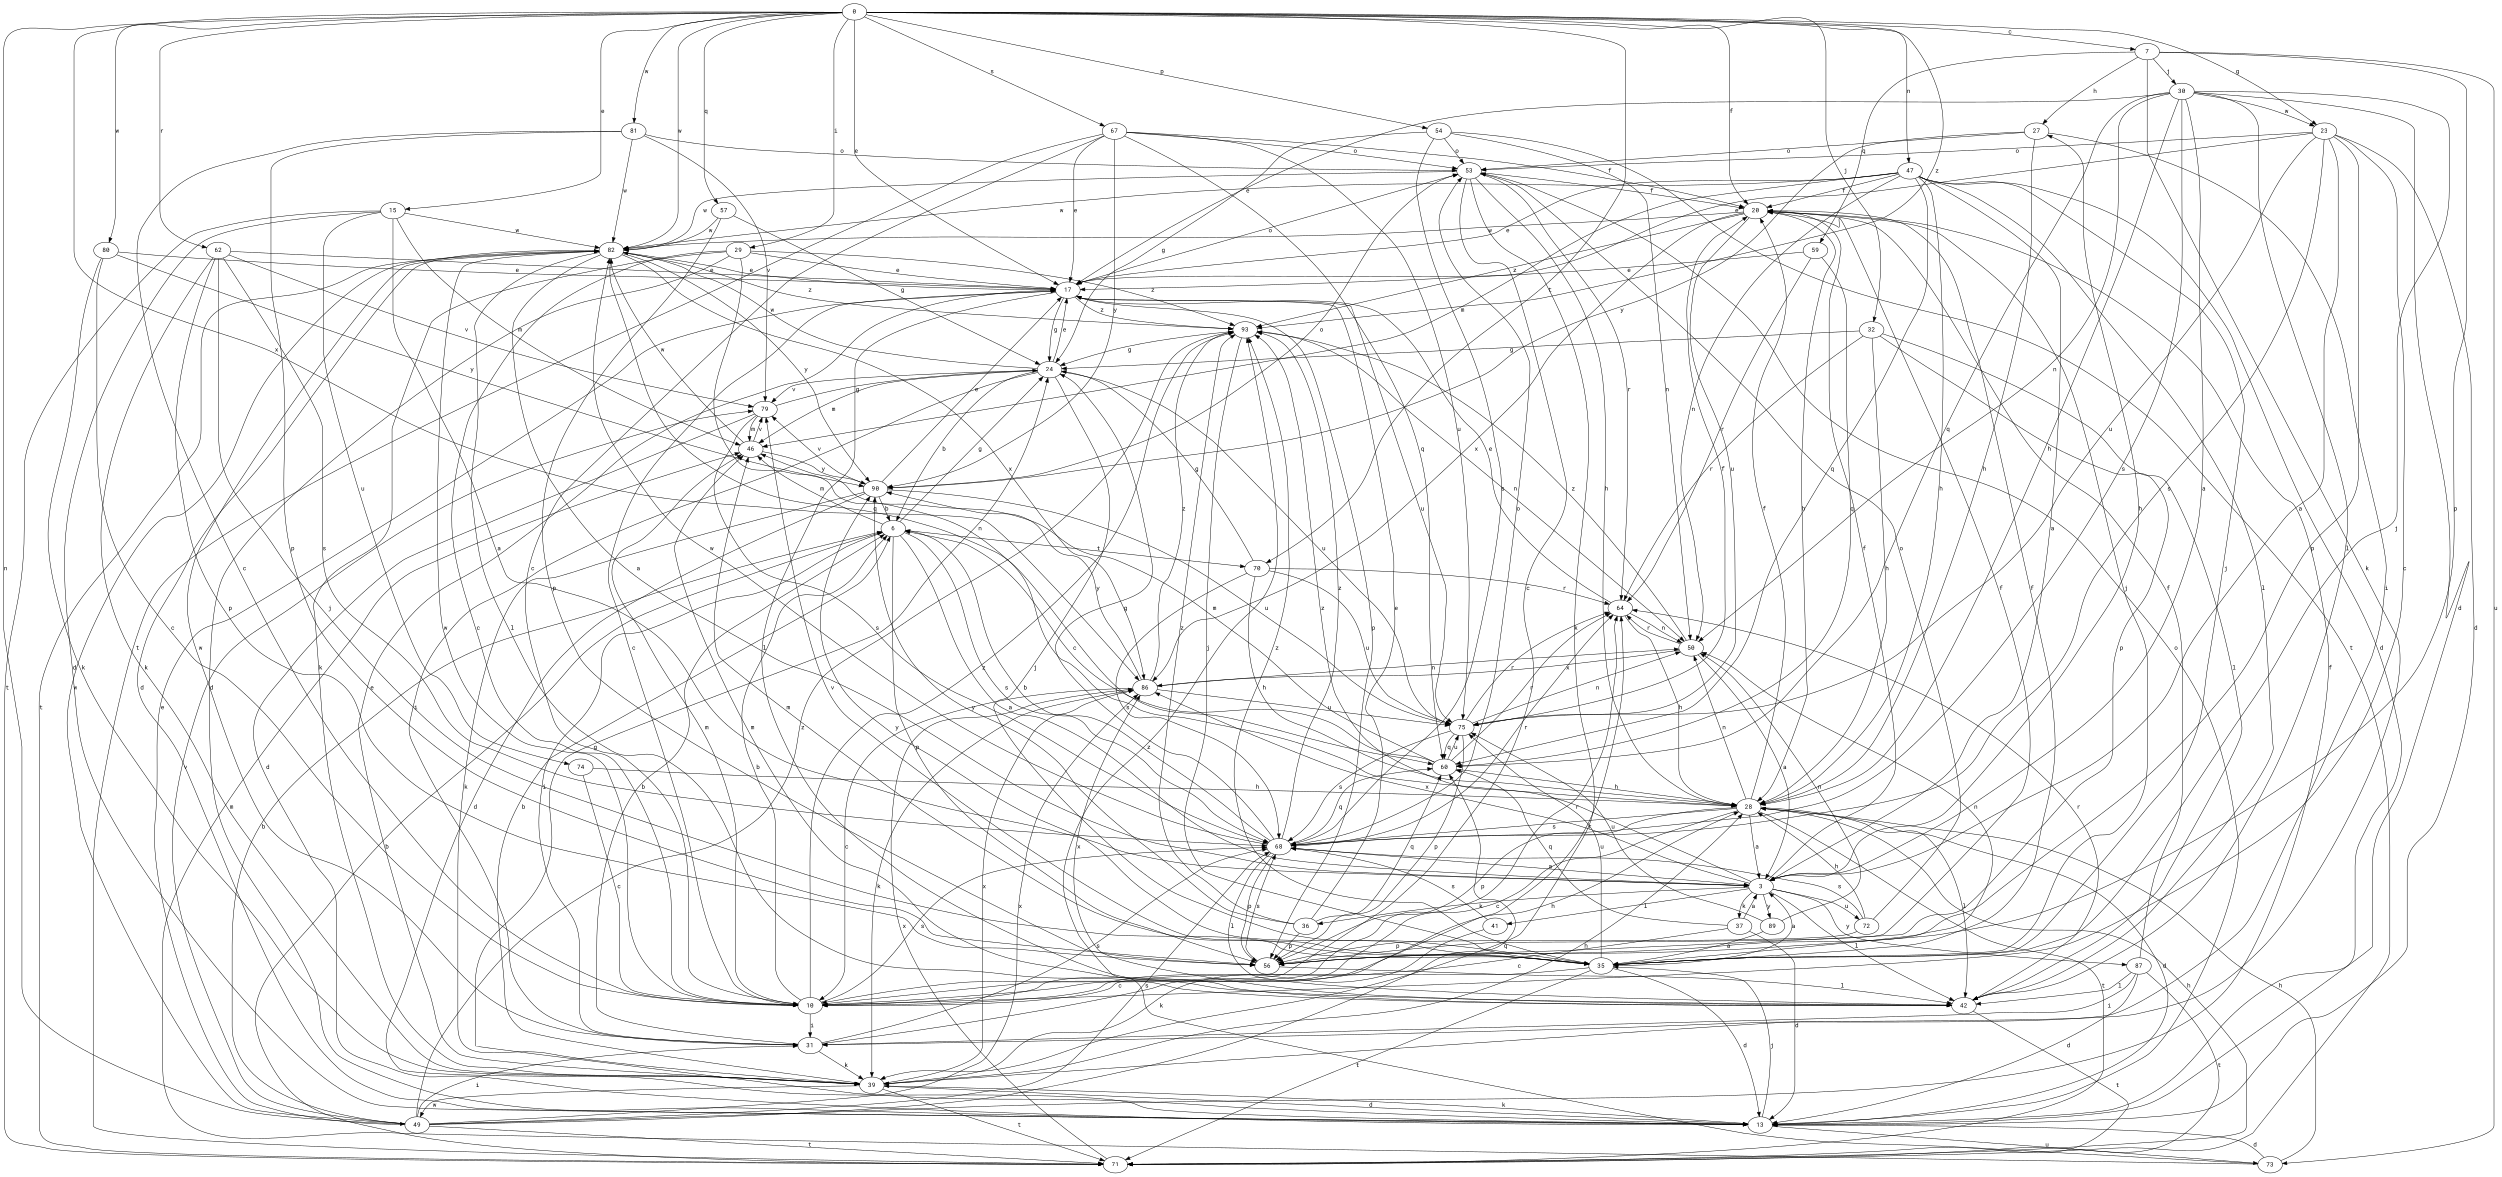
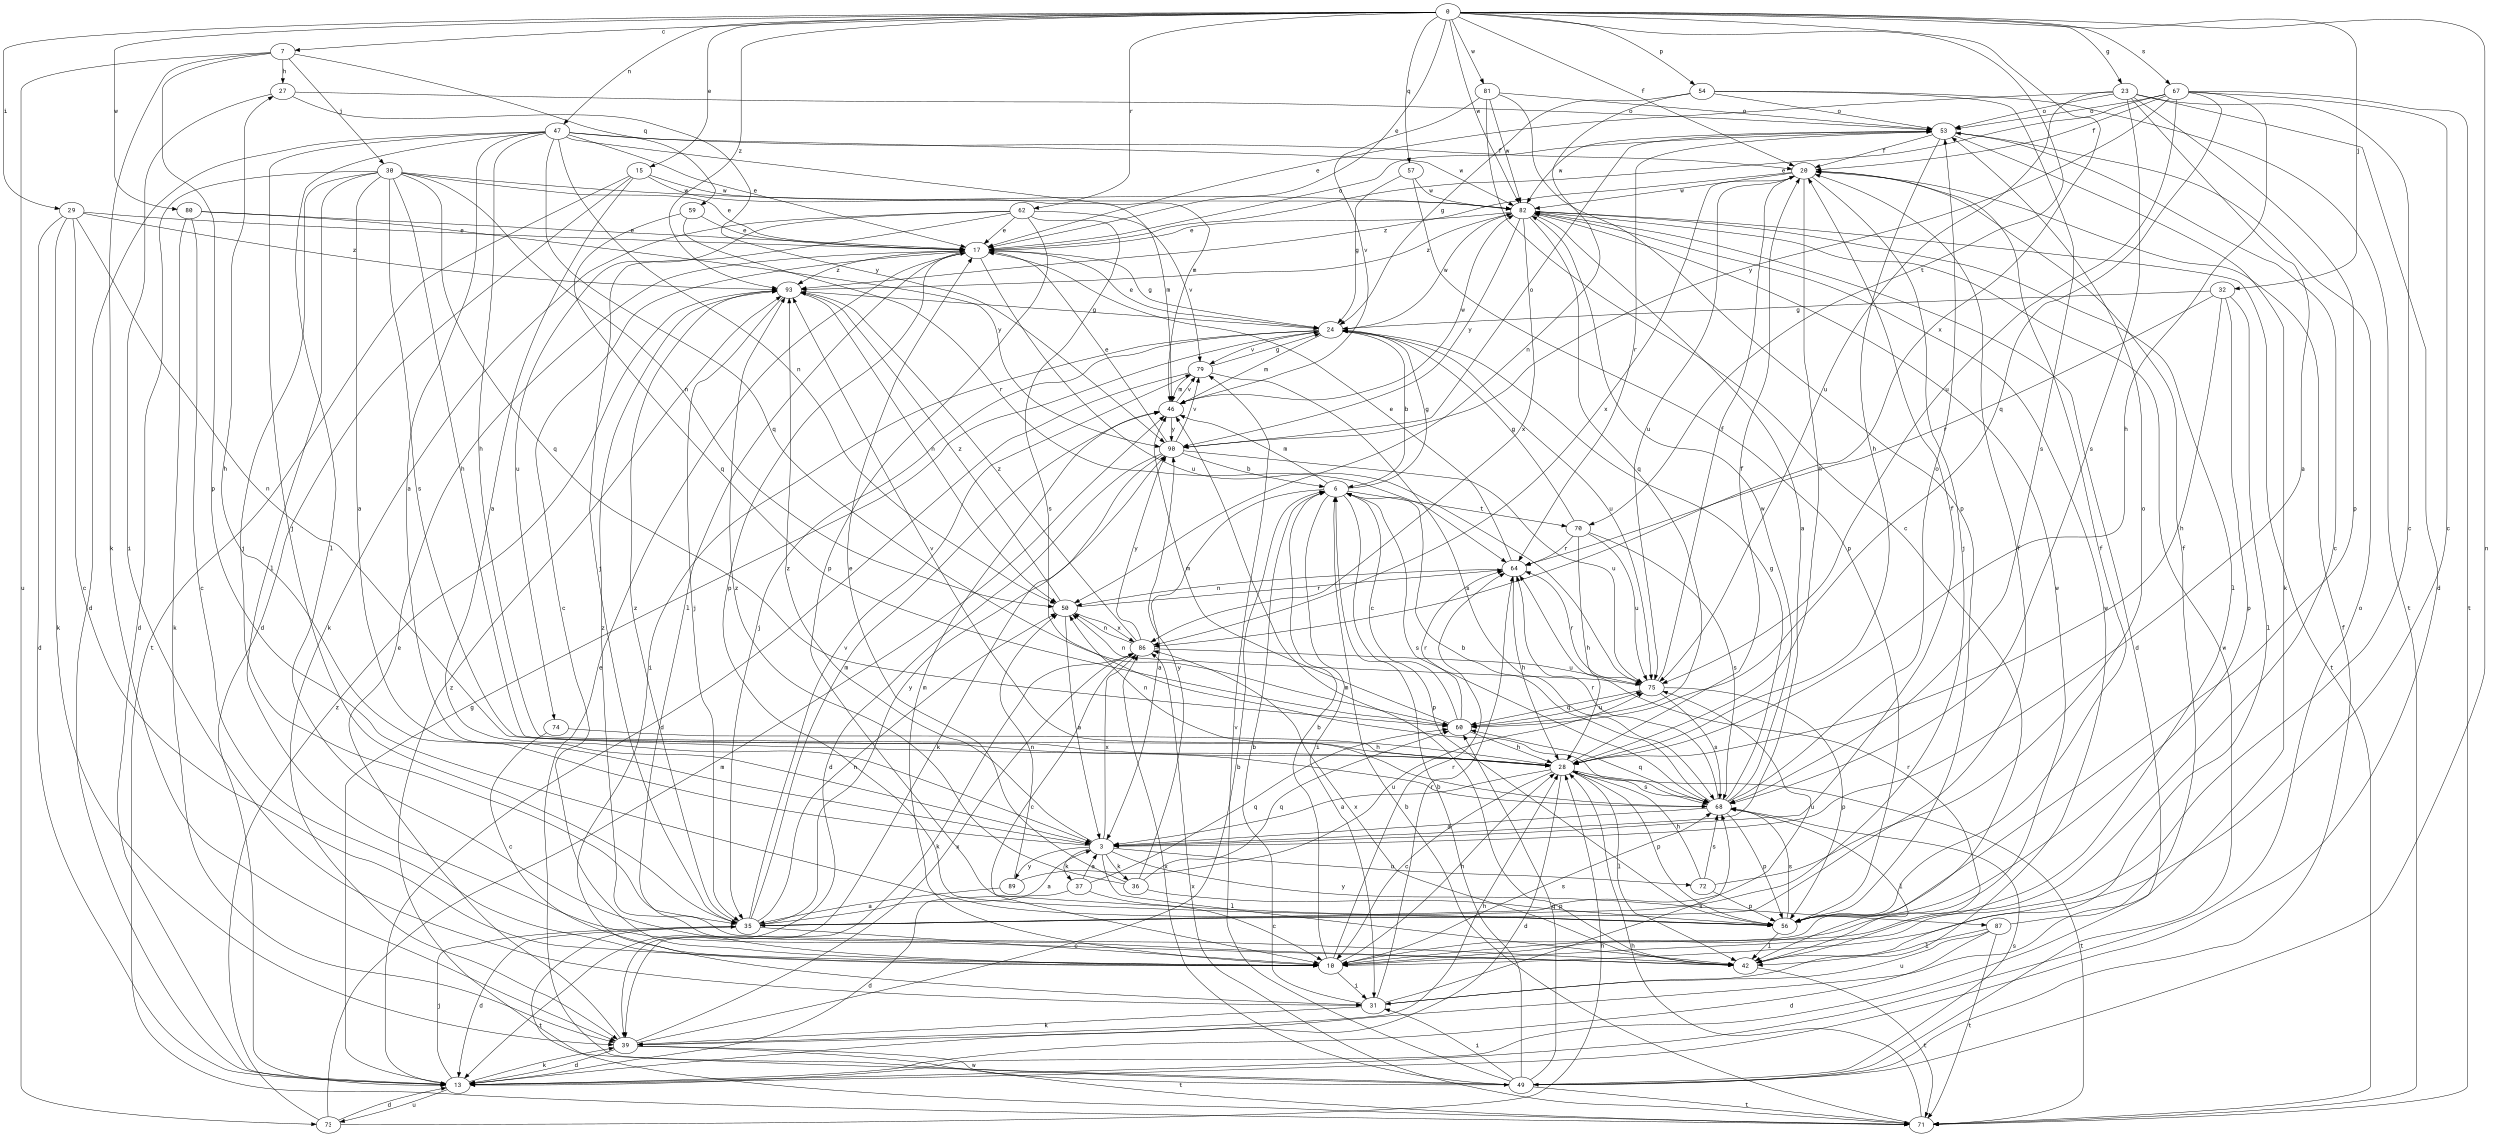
(2253, 105) -> (1120, 197)
(761, 238) -> (1365, 260)
(1974, 492) -> (2091, 537)
(366, 514) -> (584, 291)
(1340, 588) -> (932, 549)
(1495, 926) -> none
(2109, 1006) -> (1902, 966)
